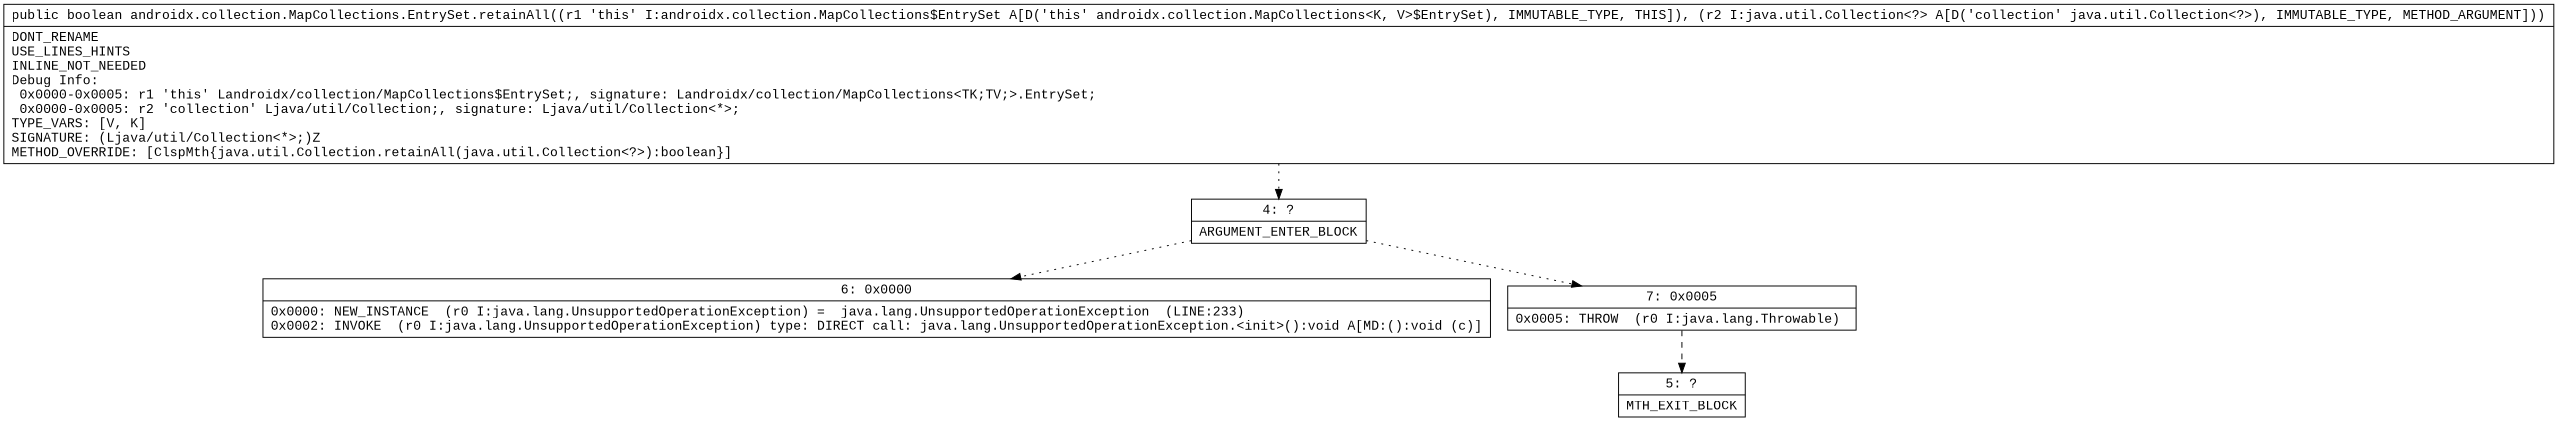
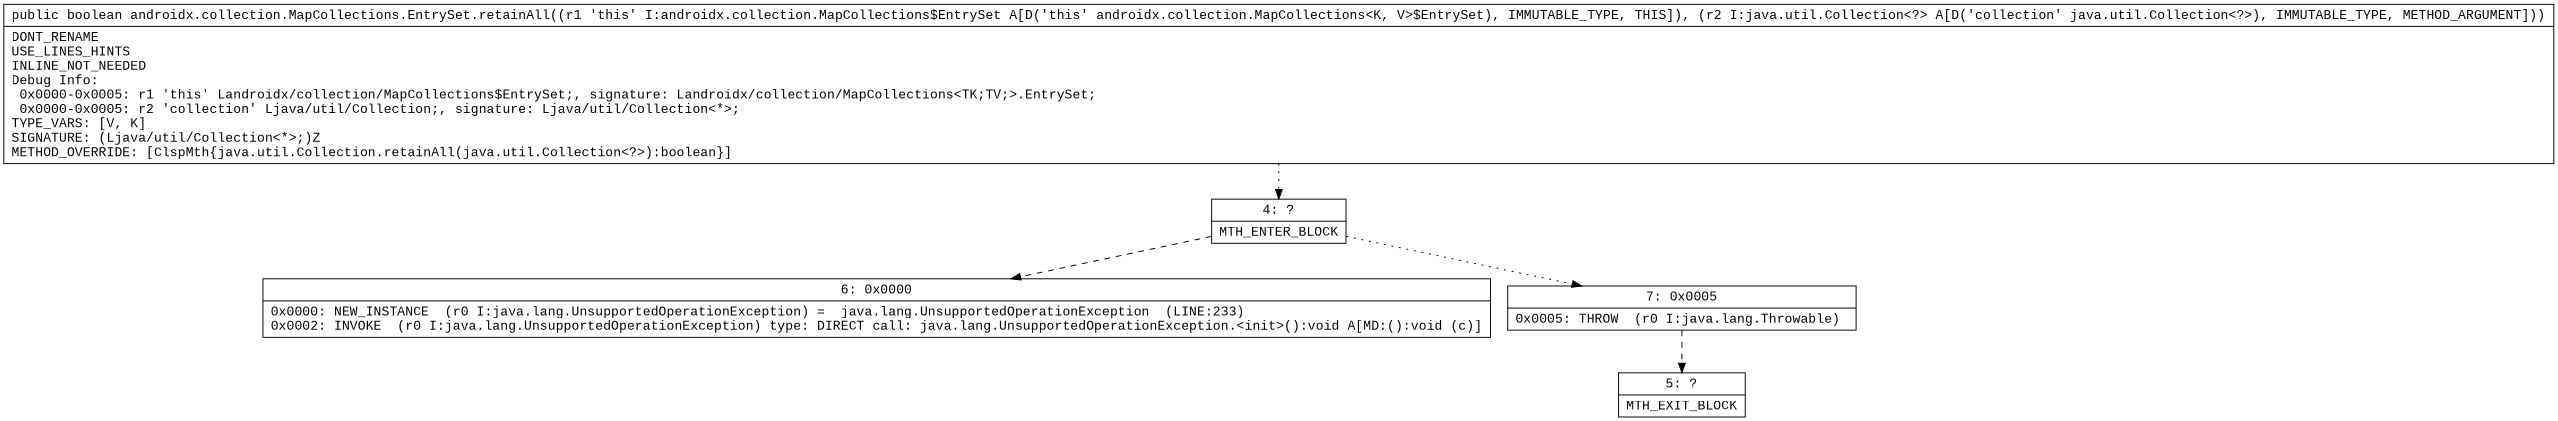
(1279, 232) -> (1279, 232)
(1106, 259) -> (1116, 257)
